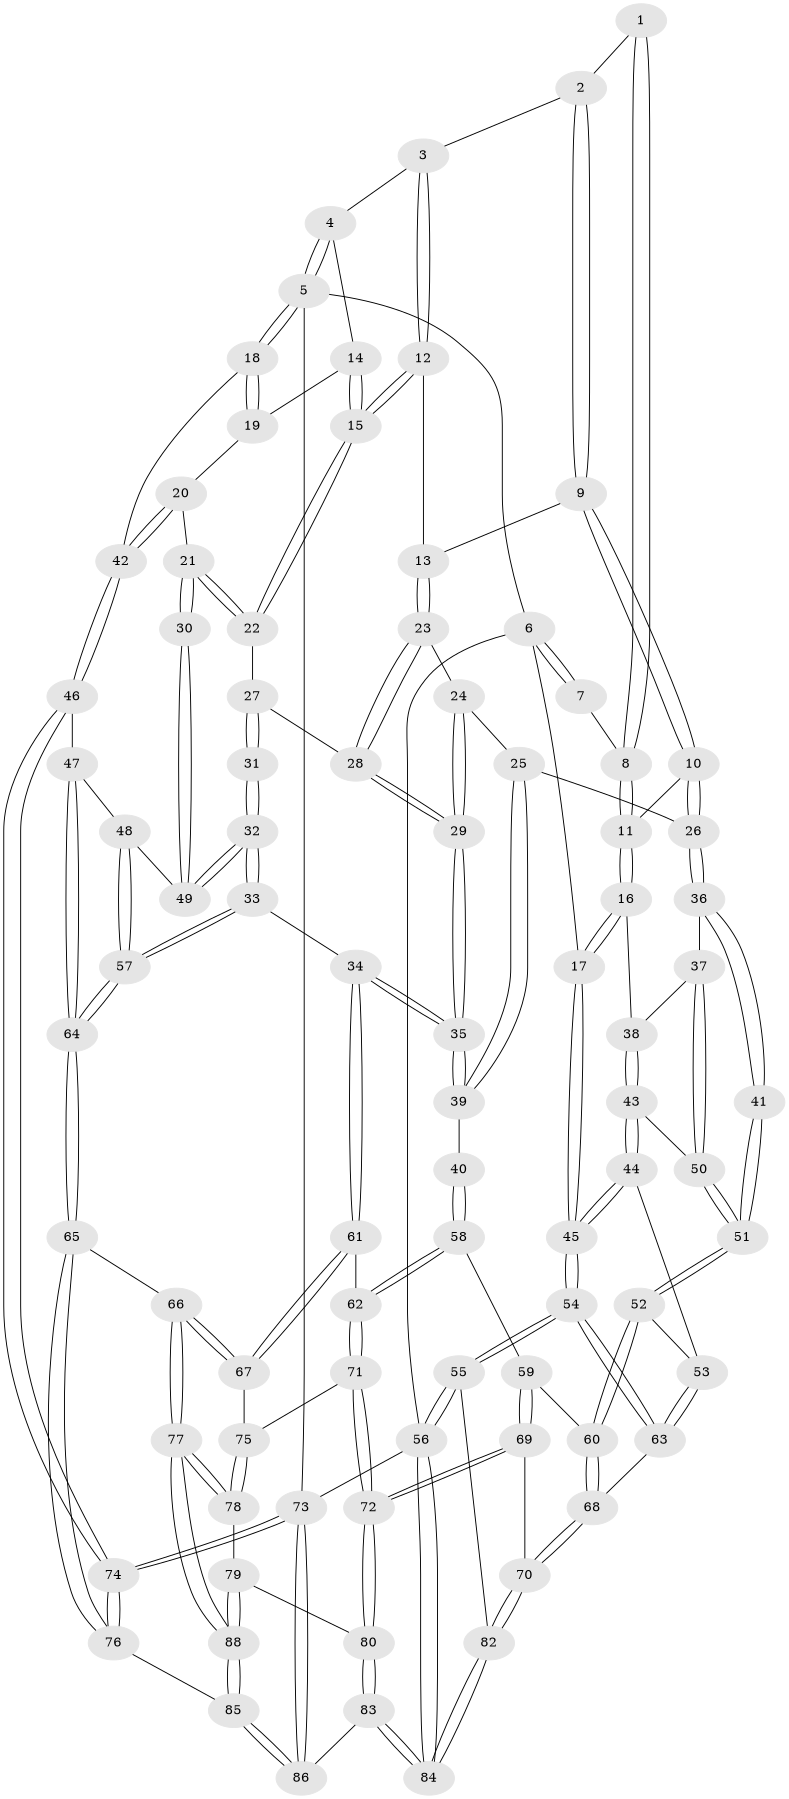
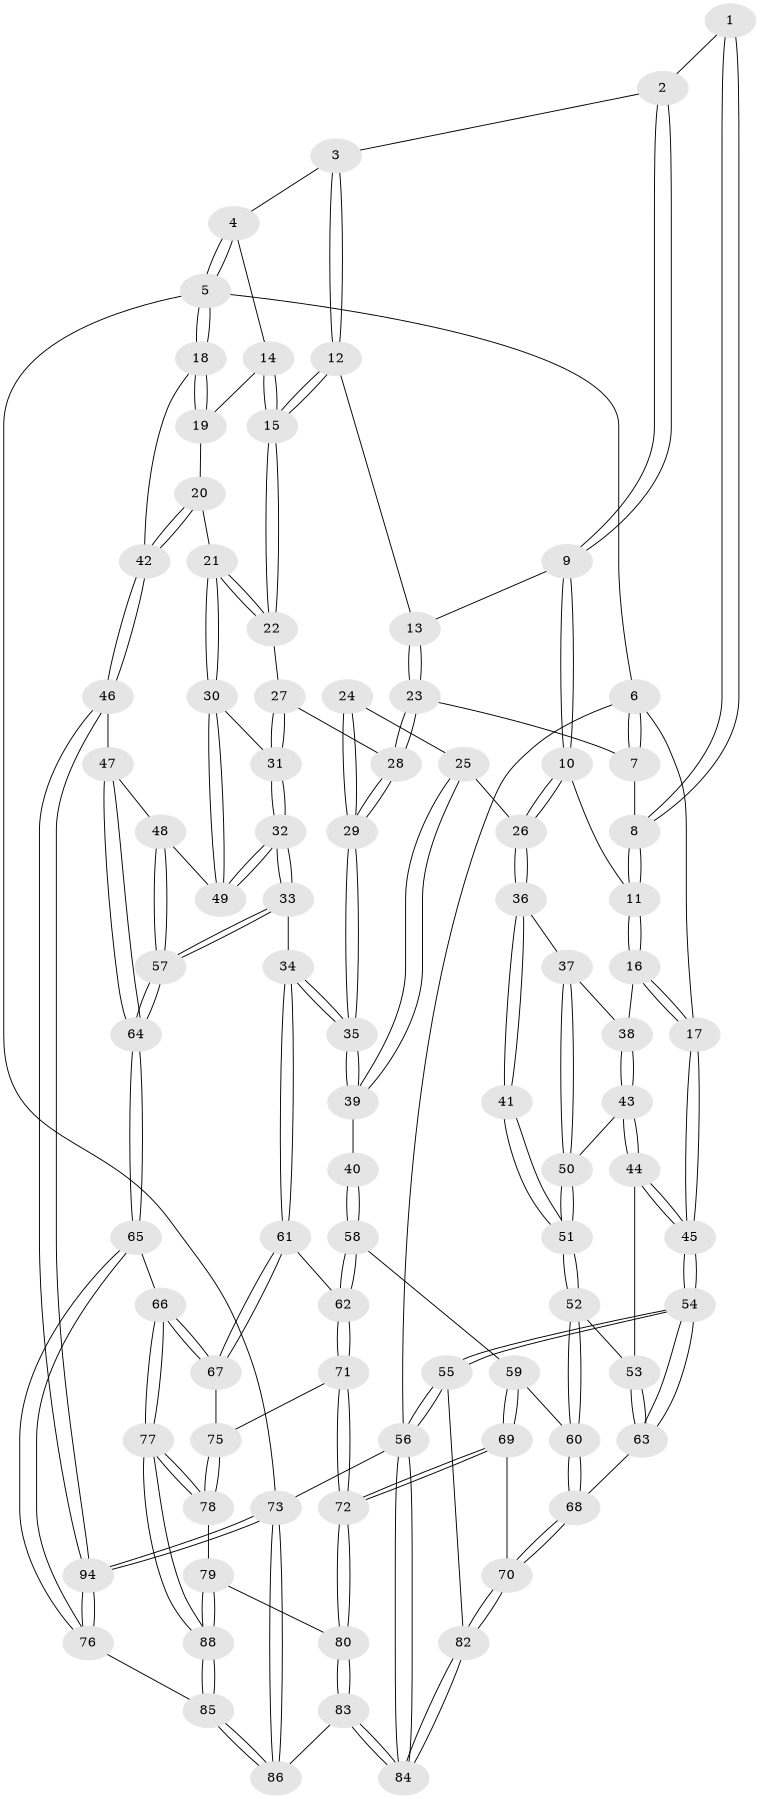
(439, 658) -> (528, 724)
none -> (244, 730)
(114, 1575) -> (88, 1575)
